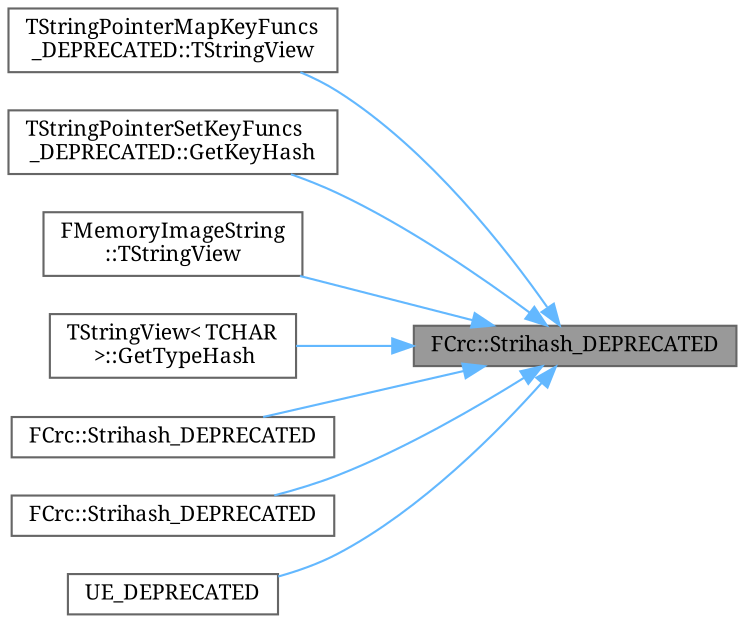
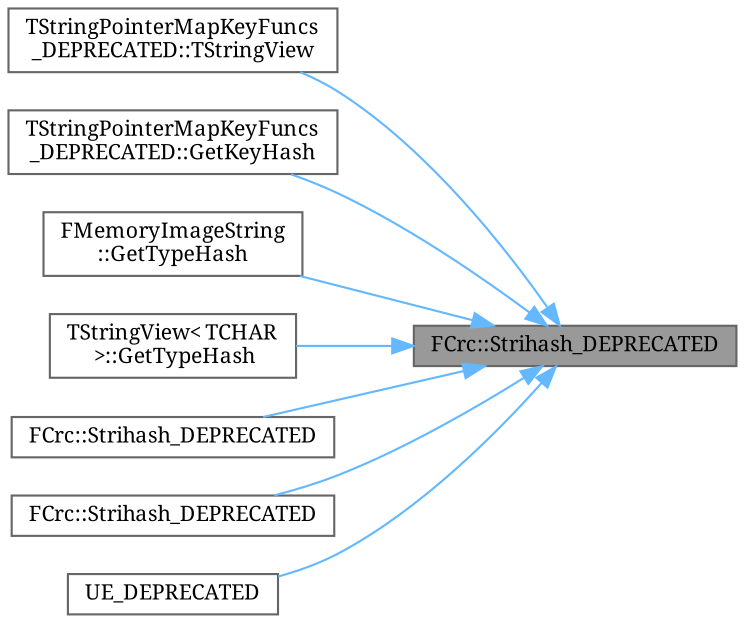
(173, 142) -> (173, 142)
(173, 244) -> (173, 244)
